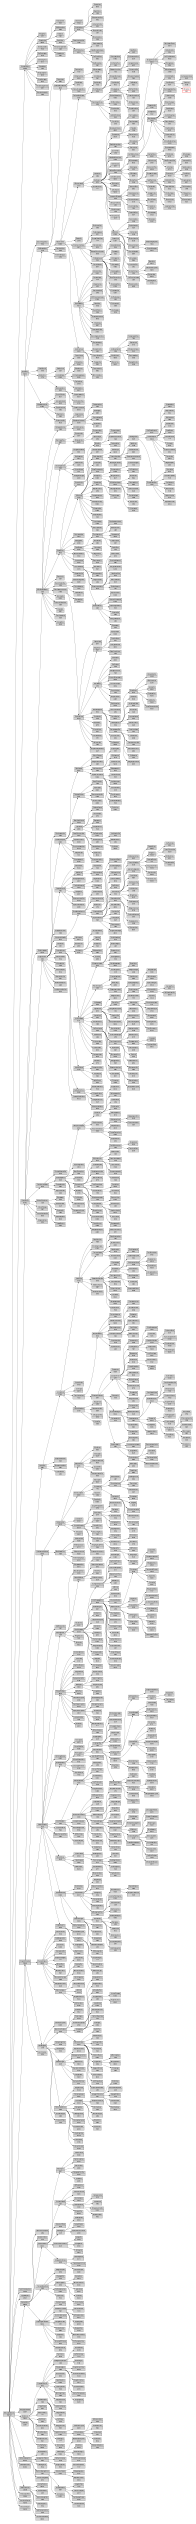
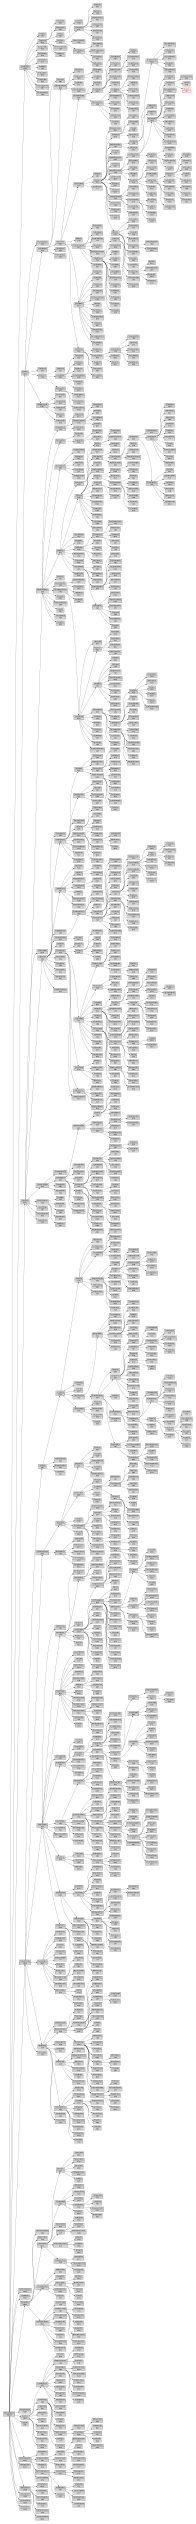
(60, 984) -> none
none -> (152, 1472)
(79, 2147) -> none
